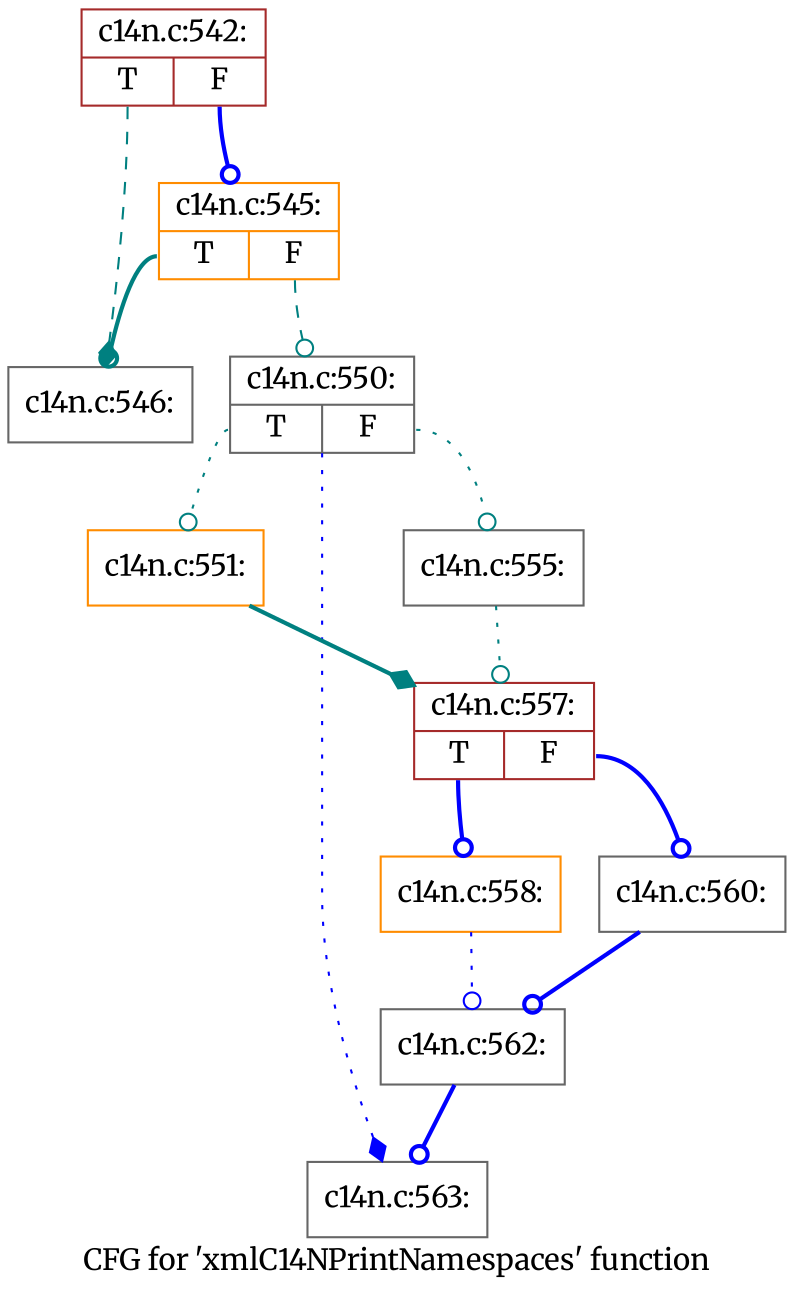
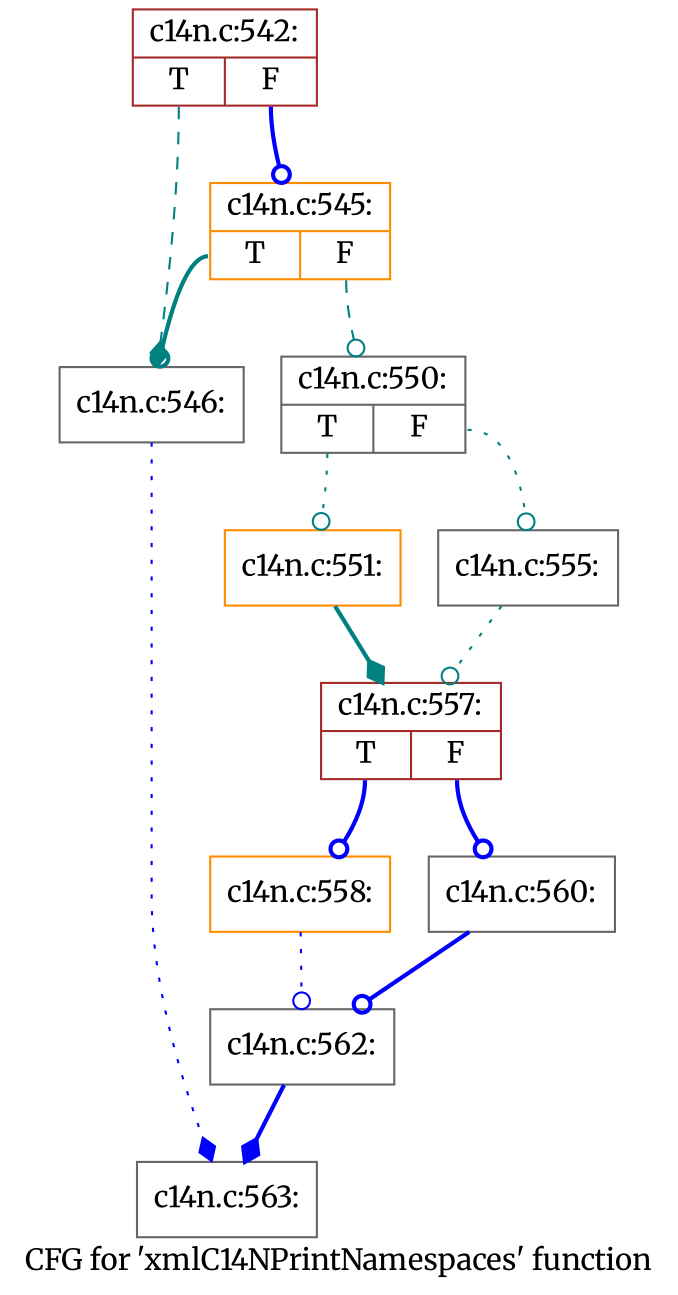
(322, 798) -> (152, 793)
(439, 1116) -> (270, 1112)
